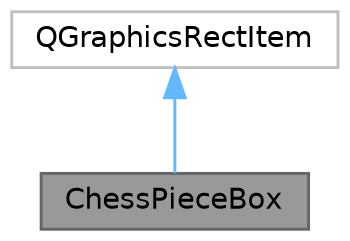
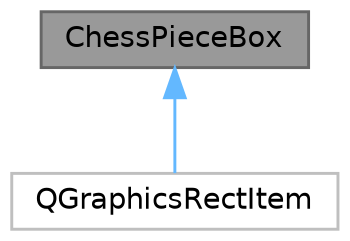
(175, 136) -> (175, 136)
